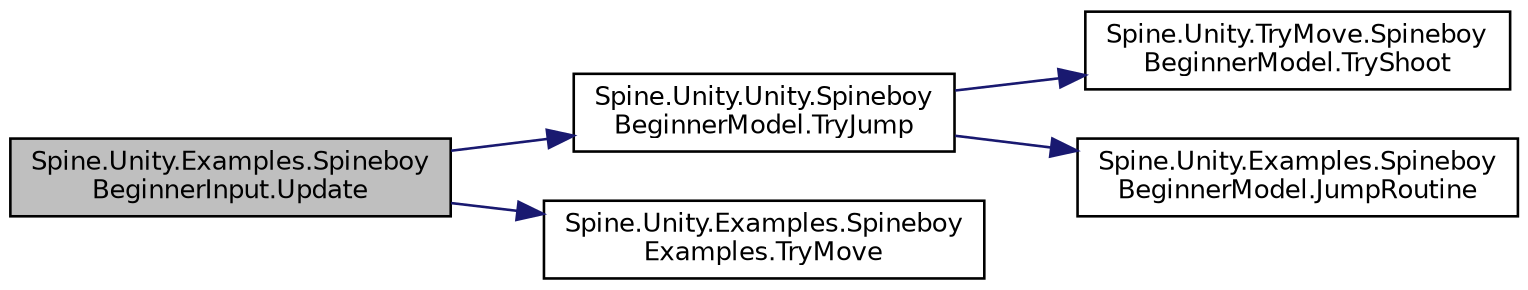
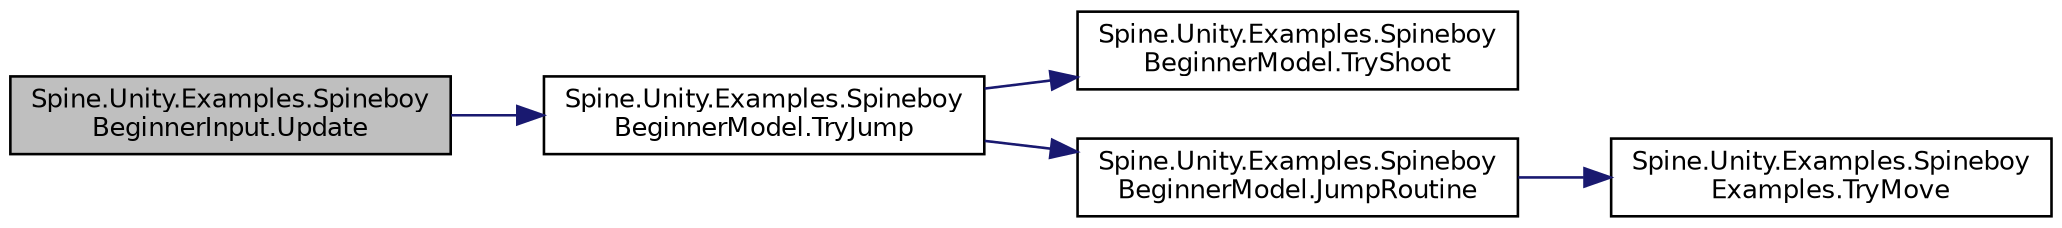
(1298, 51) -> (1298, 51)
(764, 113) -> (764, 115)
(484, 207) -> (1551, 177)
